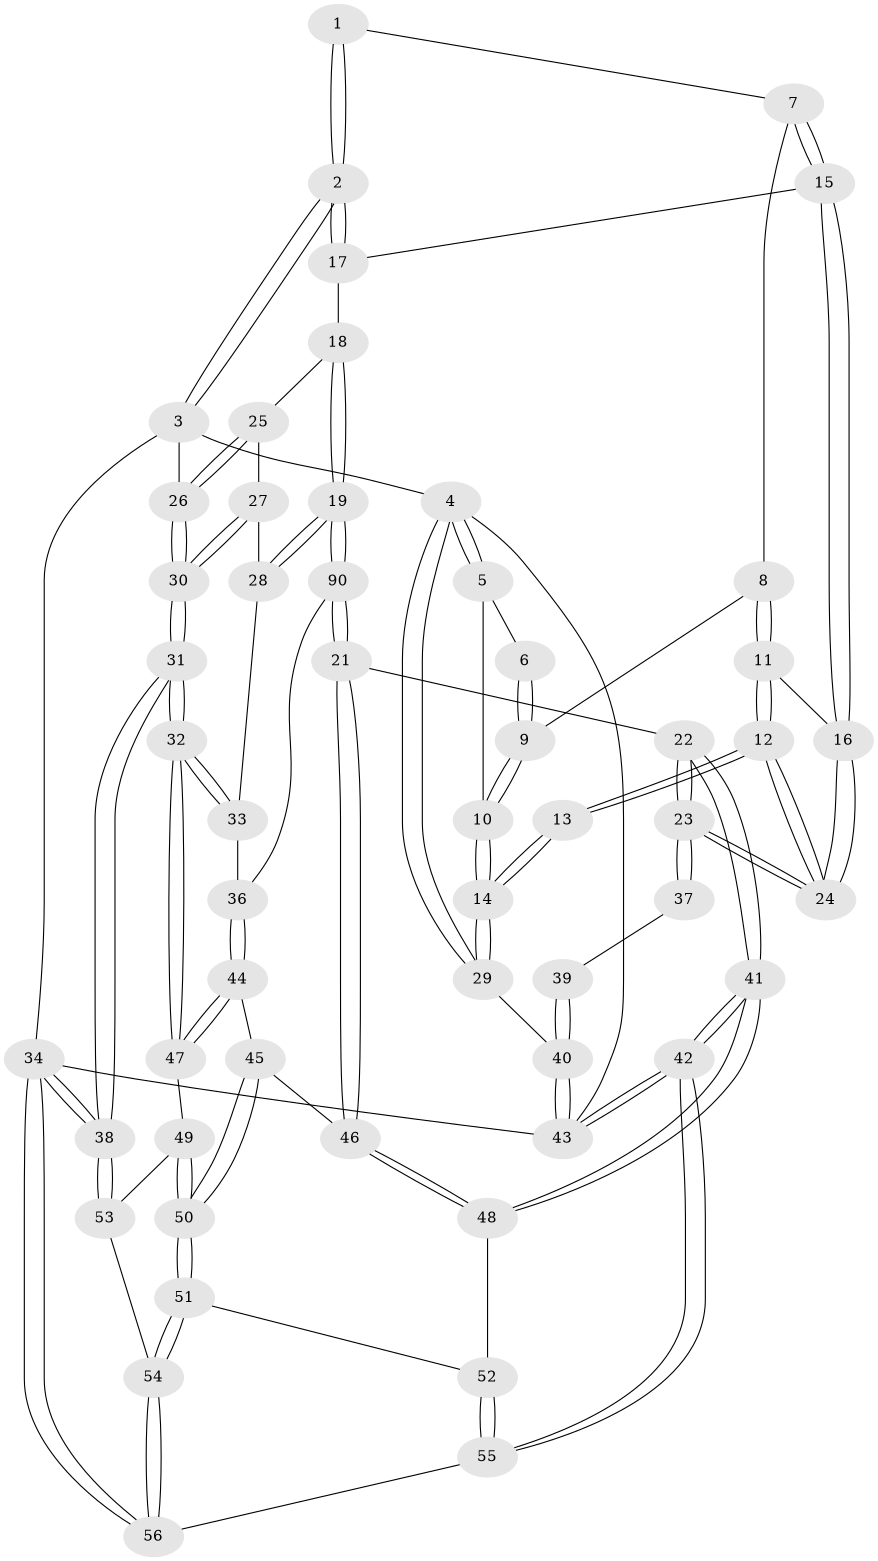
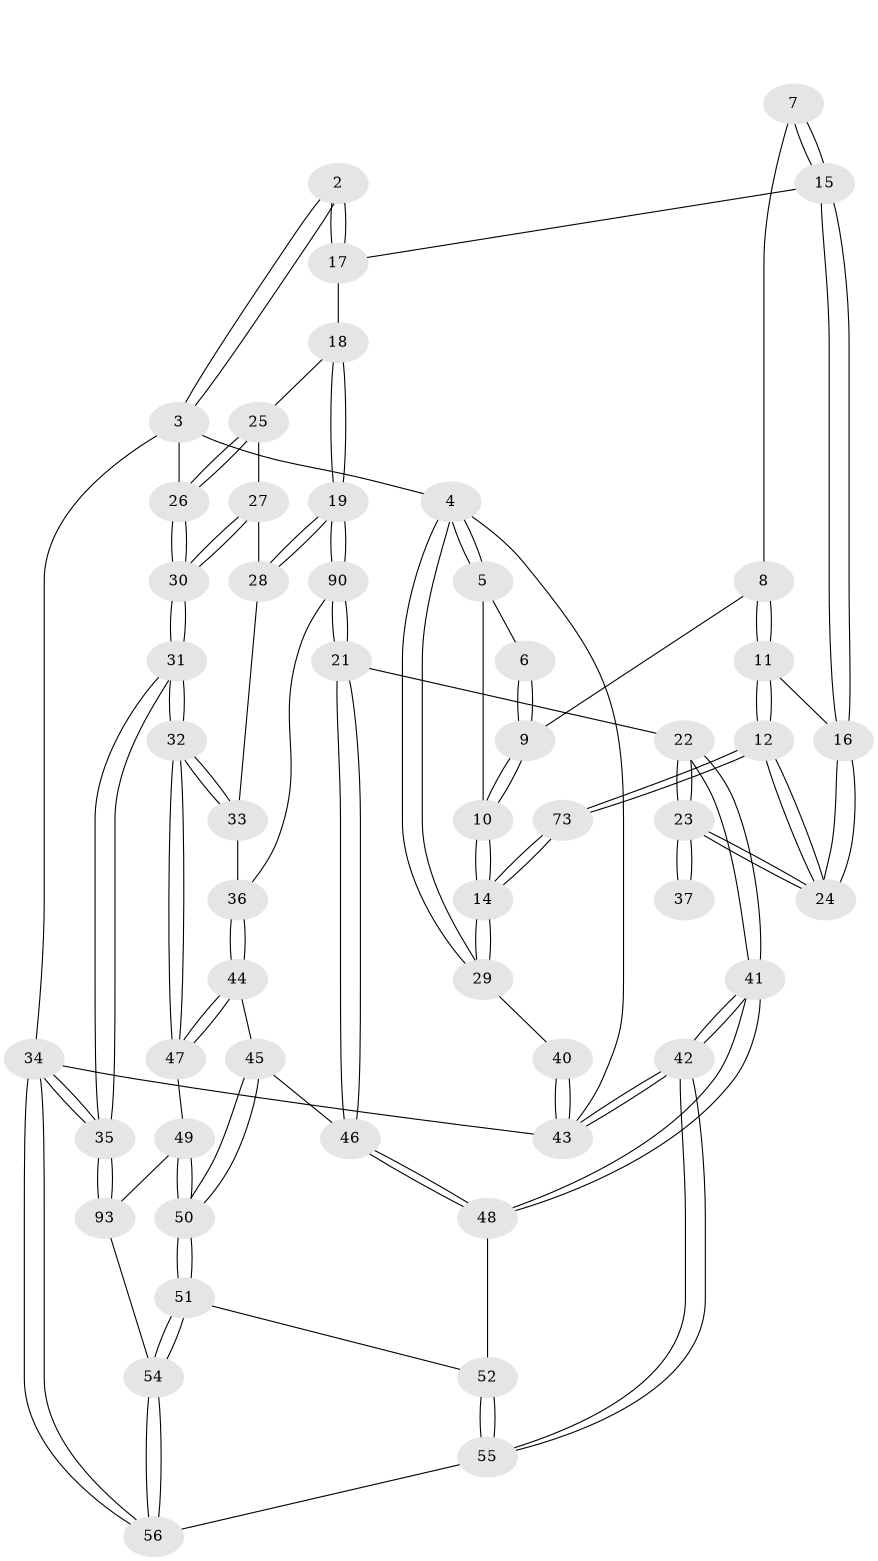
(338, 24) -> none
(563, 820) -> (563, 820)
(563, 980) -> none
(105, 1139) -> (105, 1139)
(105, 1218) -> (105, 1218)
